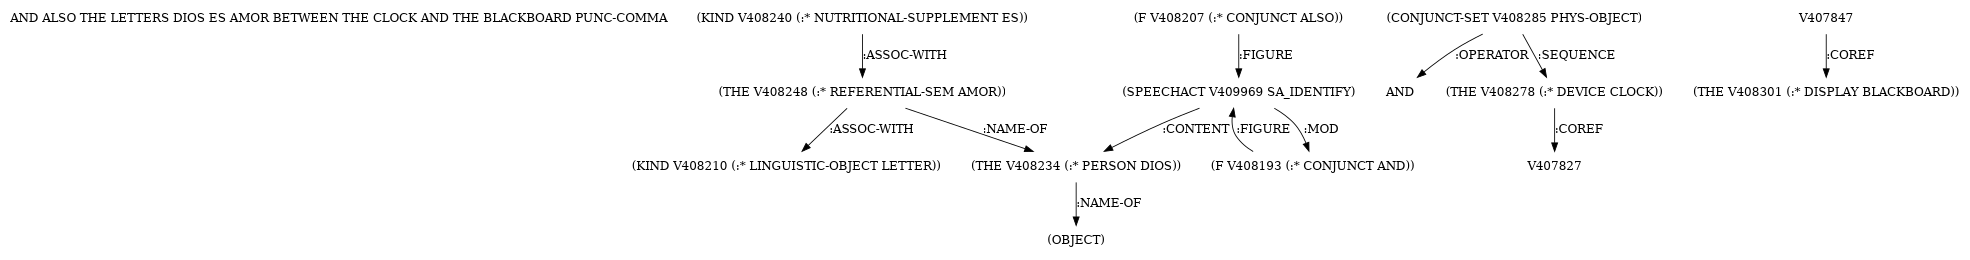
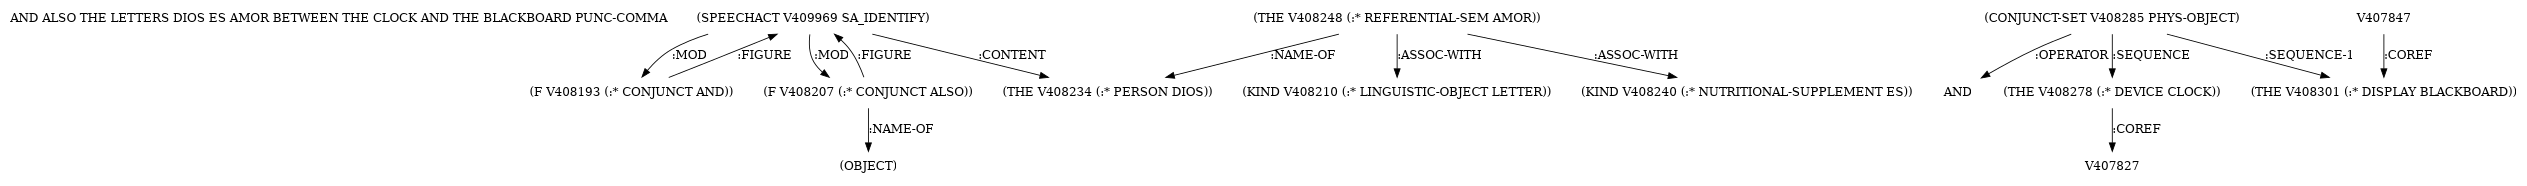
(862, 51) -> (1568, 55)
none -> (811, 55)
none -> (2244, 55)
(1076, 200) -> (868, 126)
